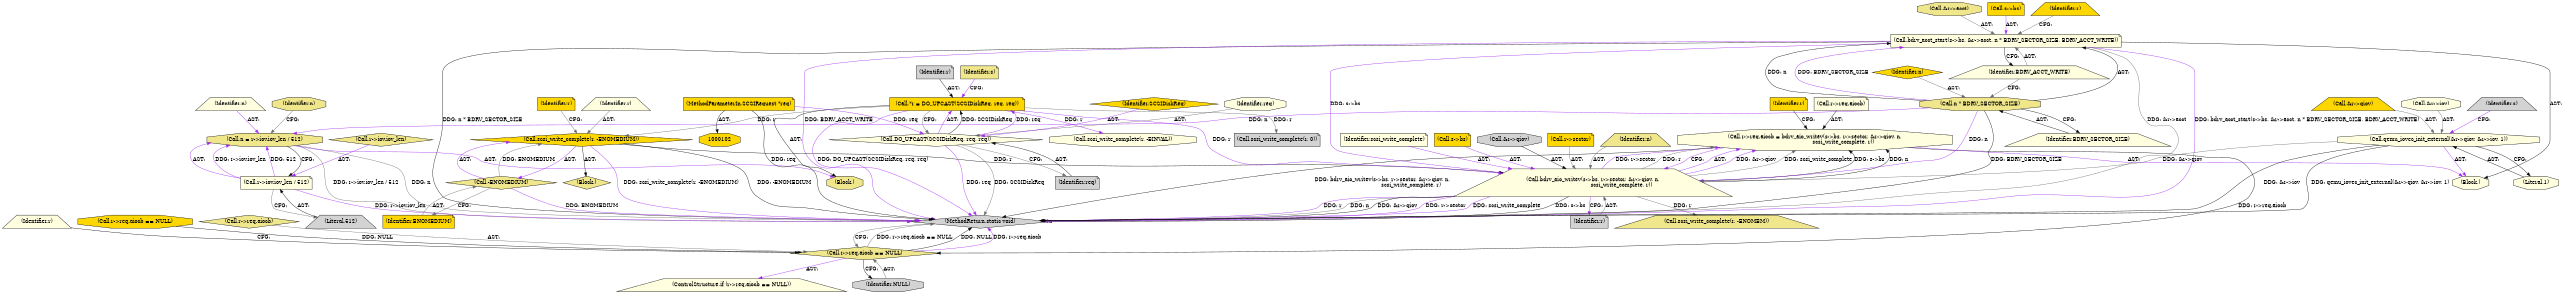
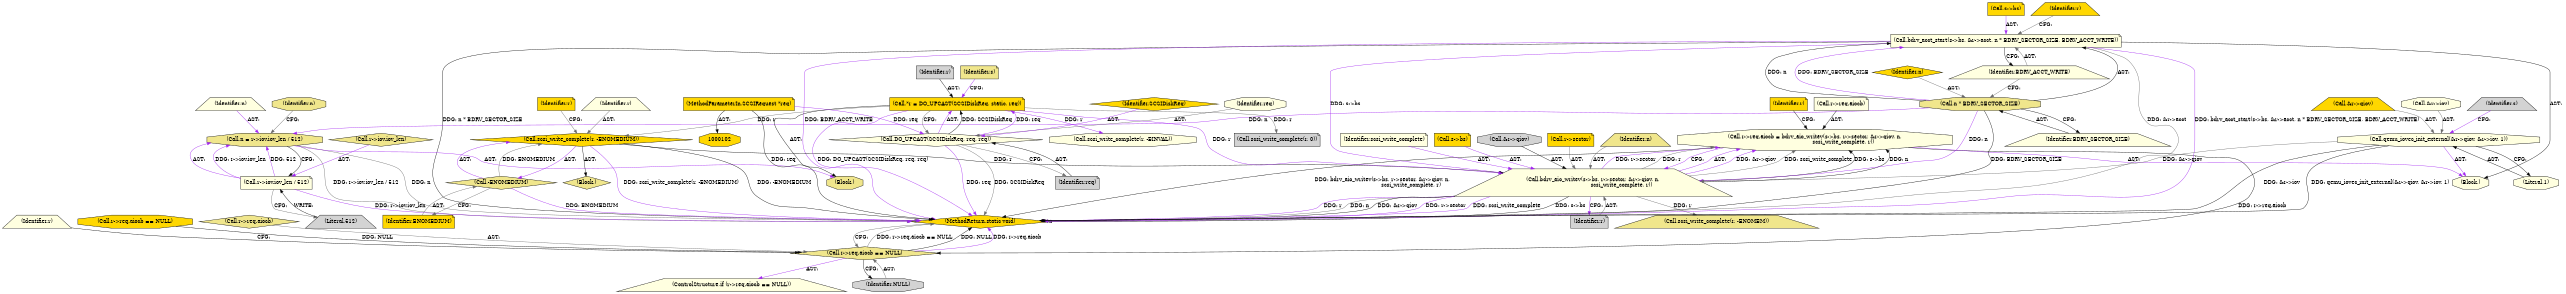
(1949, 9) -> none
(957, 104) -> (957, 104)
(304, 206) -> (304, 206)
(980, 222) -> (980, 222)
